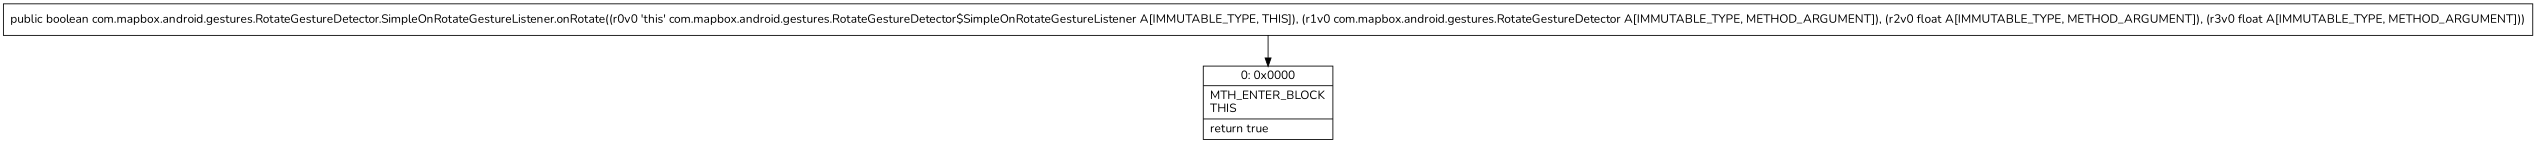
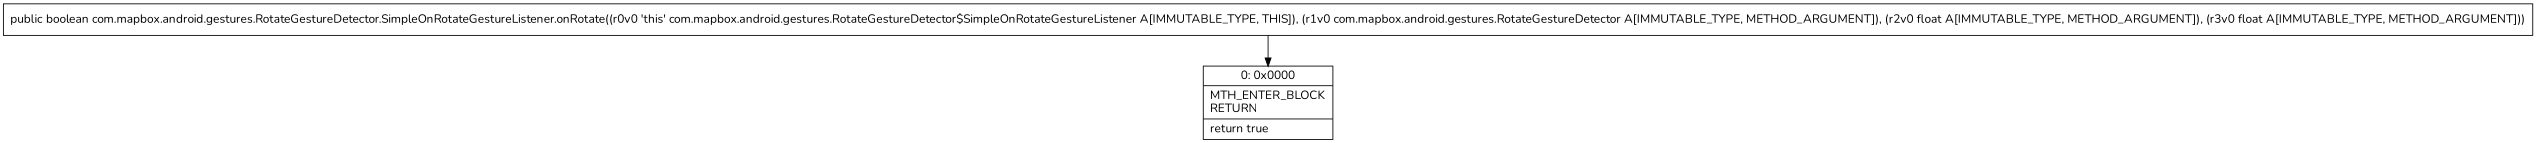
(1223, 108) -> (1234, 108)
